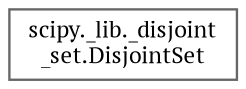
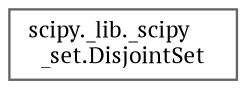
(123, 45) -> (123, 45)
